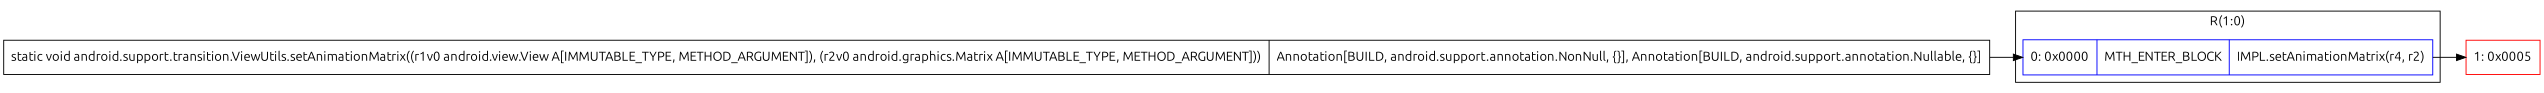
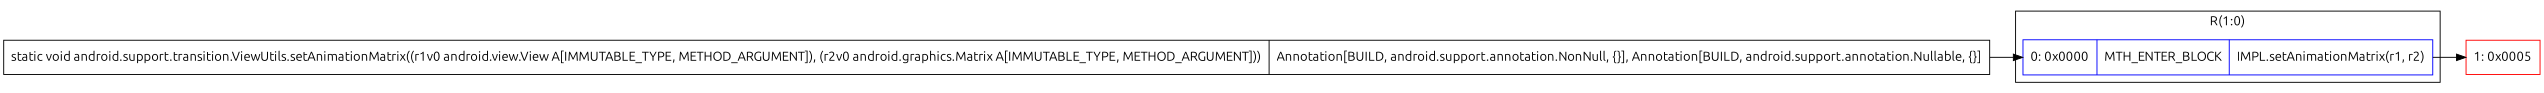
(2331, 57) -> (2331, 57)
